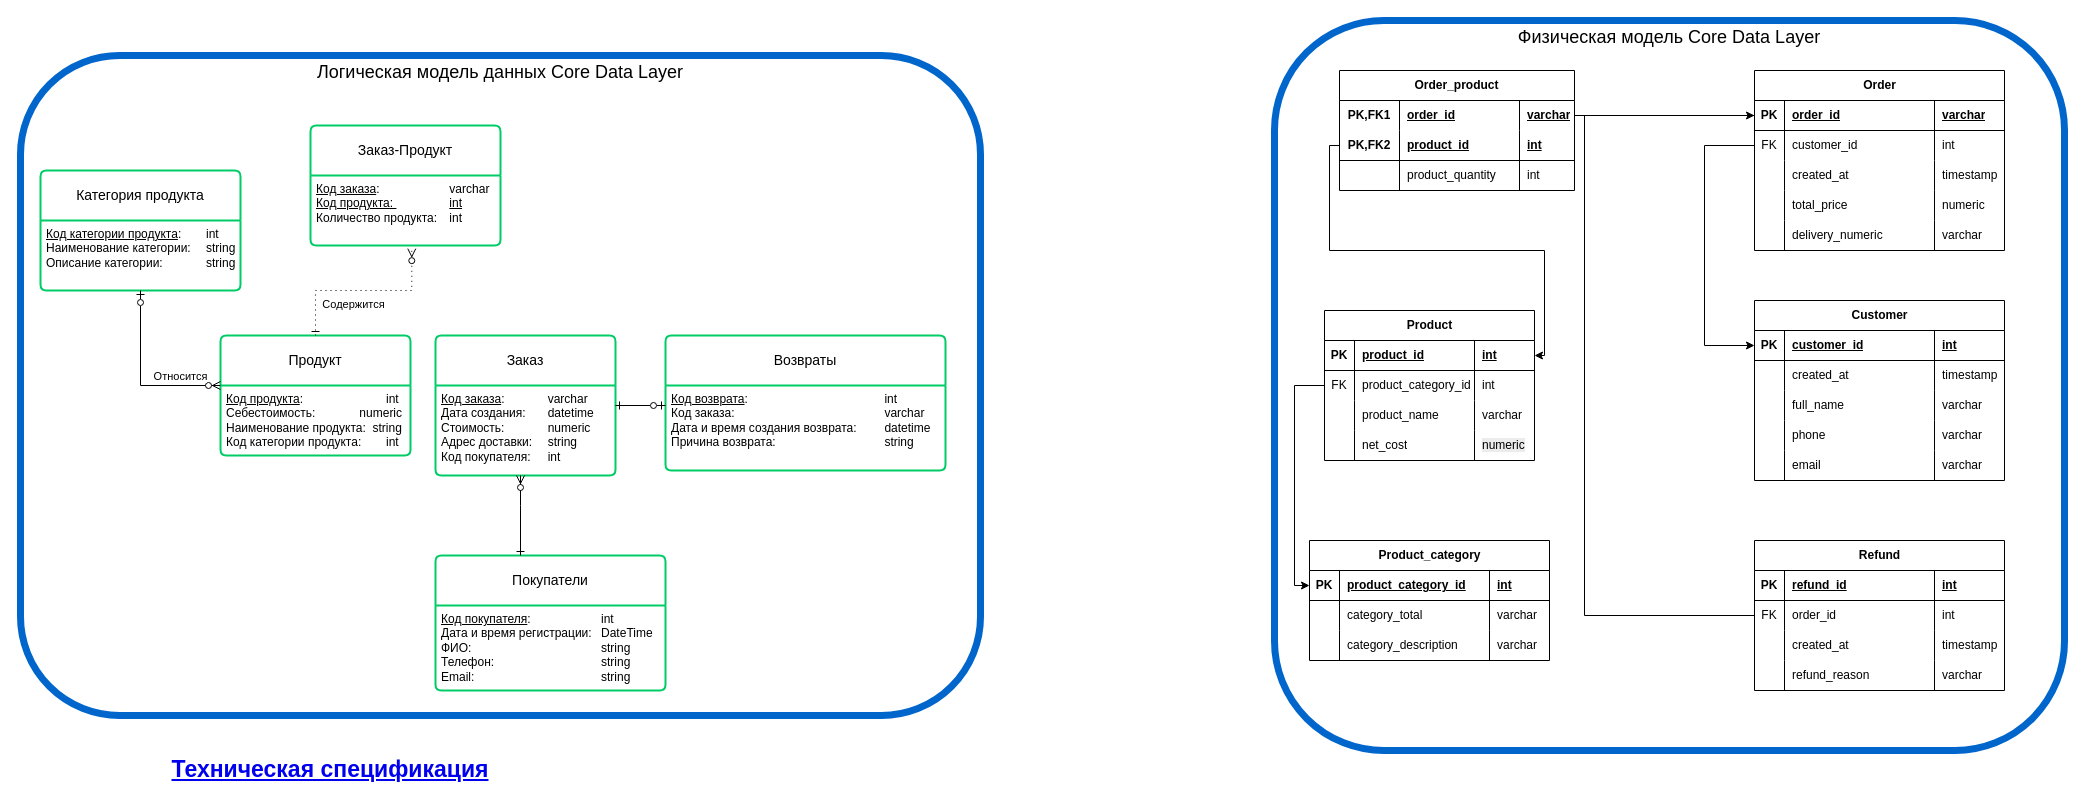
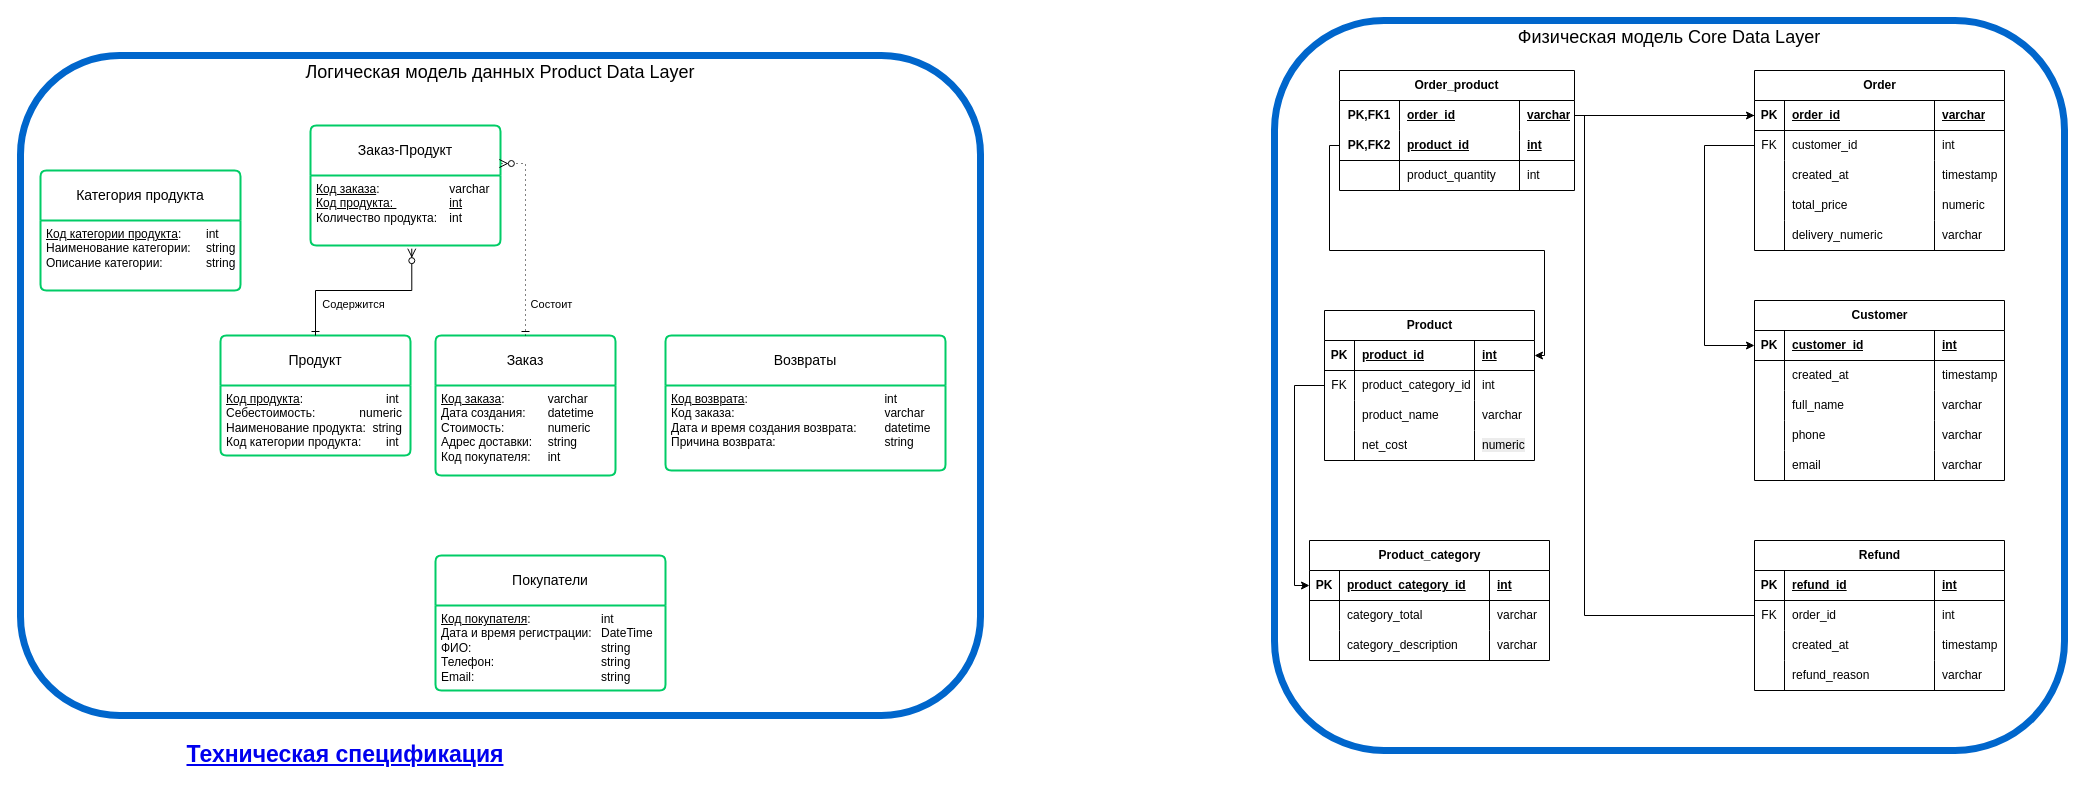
(501, 73) -> (501, 73)
none -> (508, 164)
(362, 291) -> (362, 291)
(141, 384) -> none
(633, 406) -> none
(521, 517) -> none
(331, 770) -> (346, 755)
